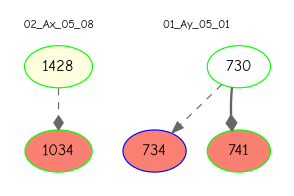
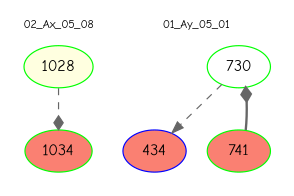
(59, 67) -> (59, 67)
(231, 102) -> (247, 116)
(155, 151) -> (155, 151)
